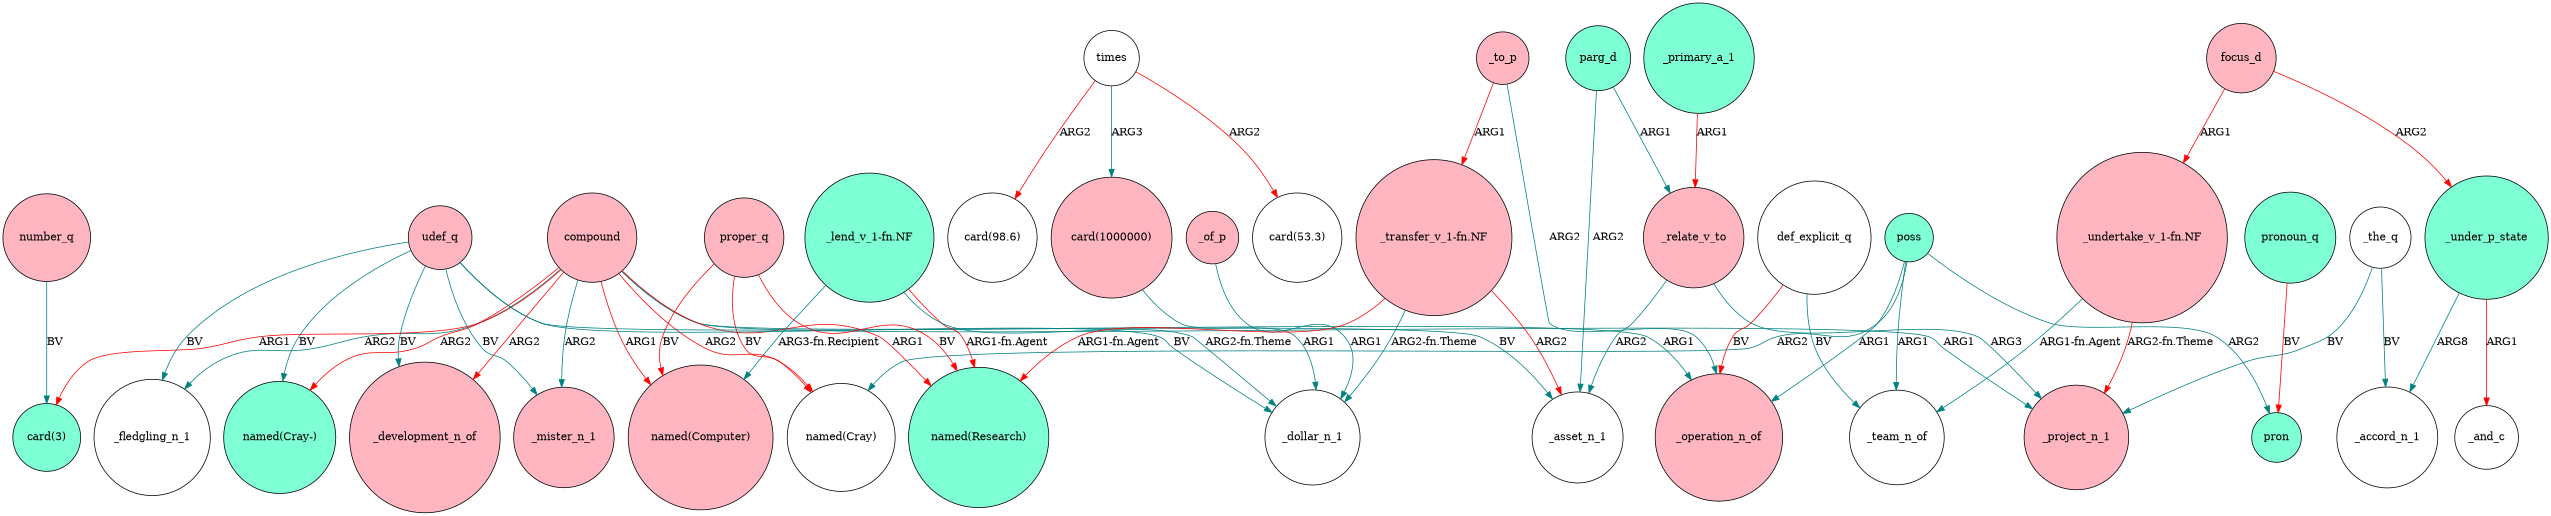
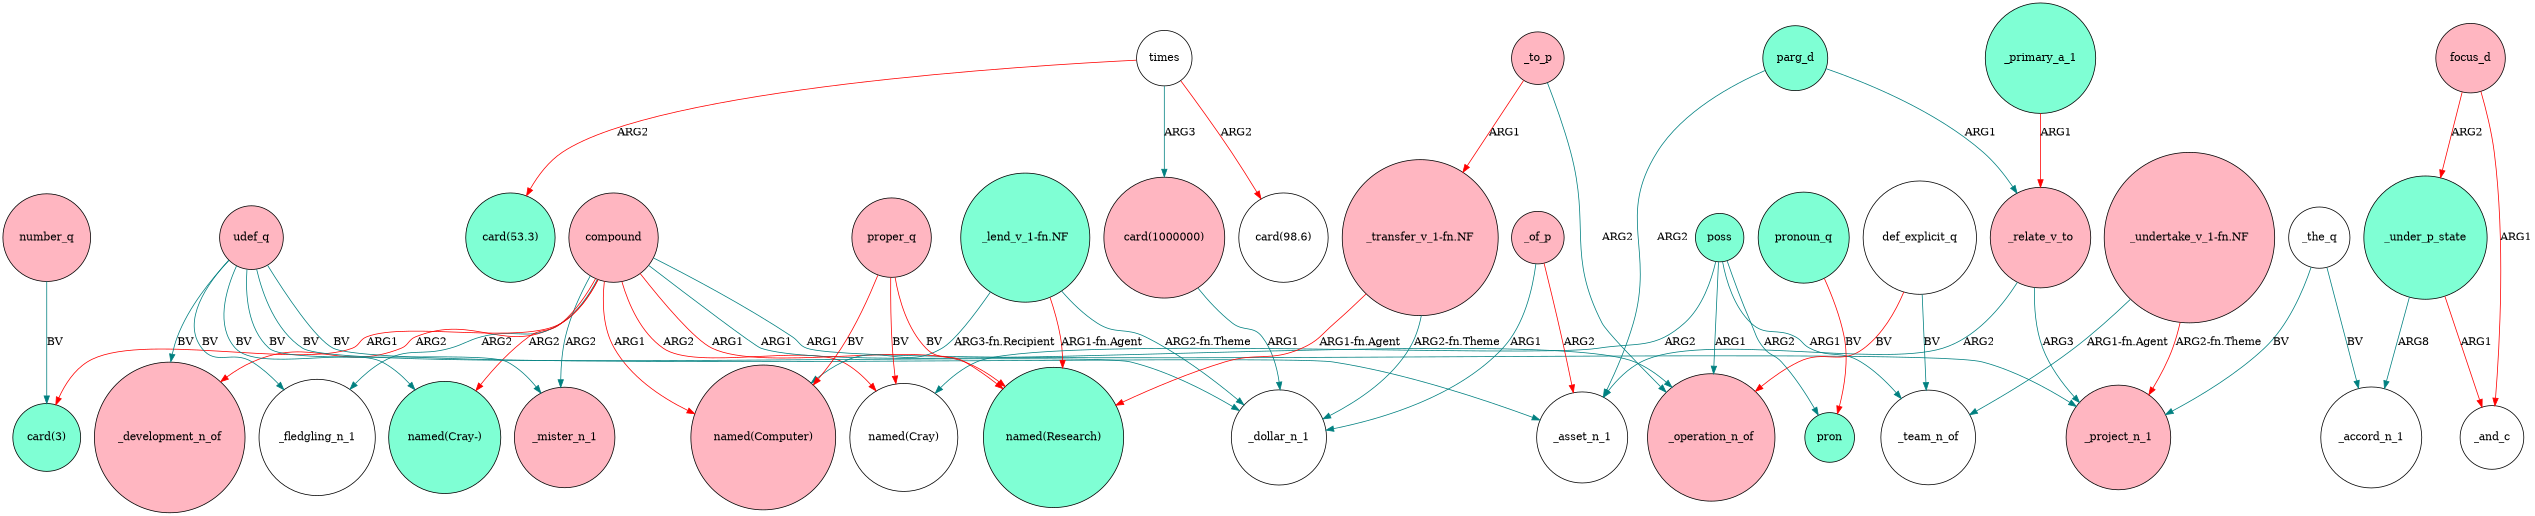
(2206, 122) -> (2500, 244)
(1297, 238) -> (510, 238)
(1530, 336) -> (1559, 324)
